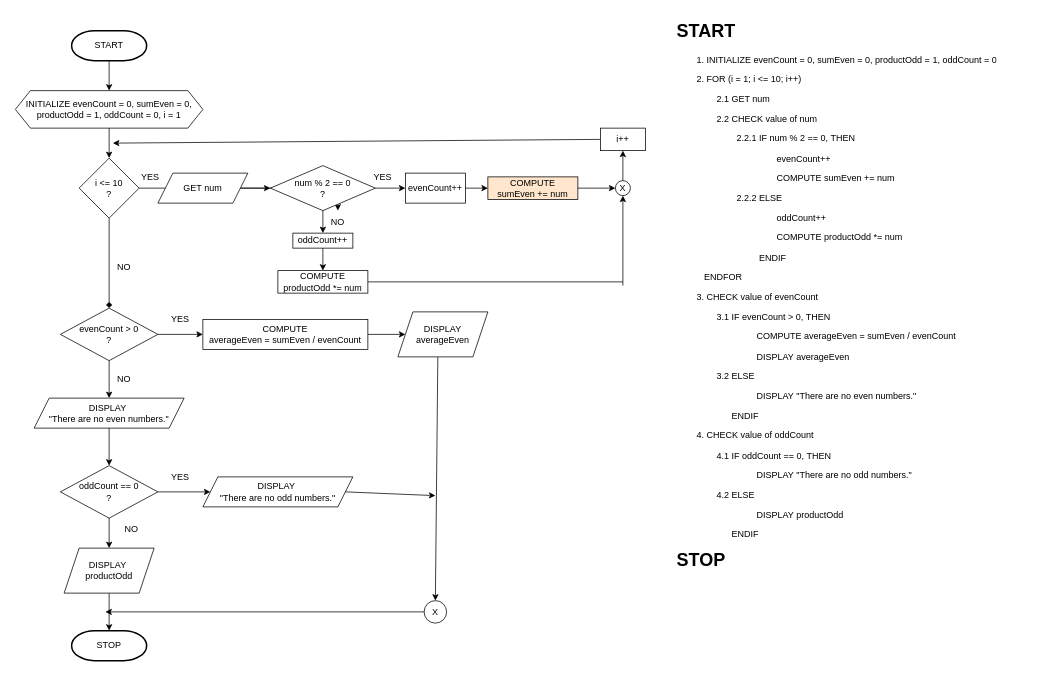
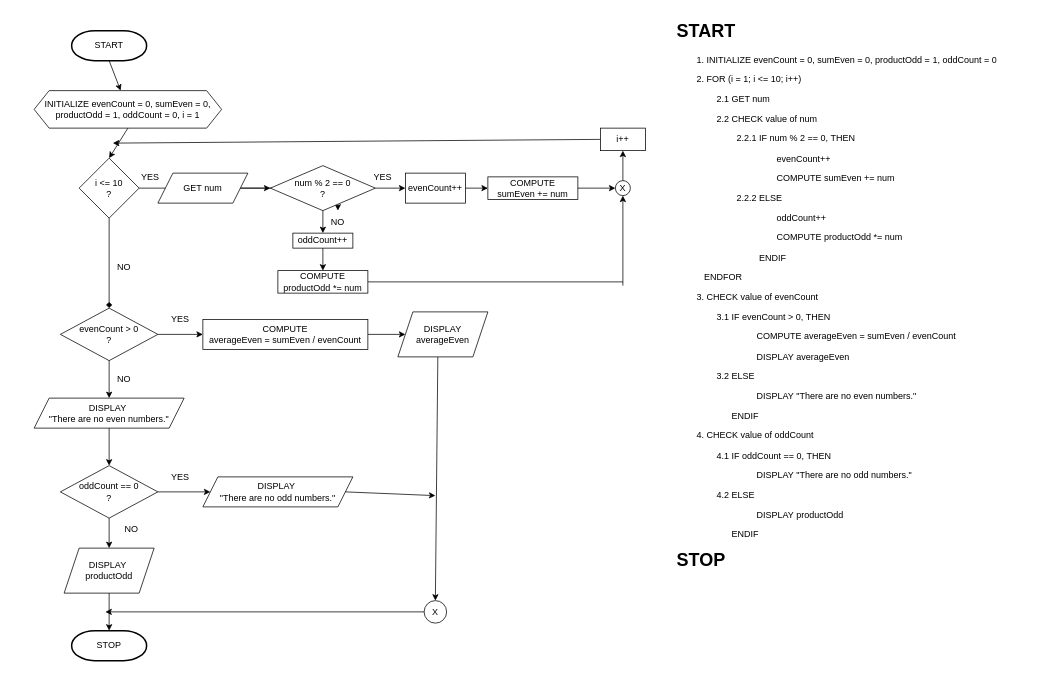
(109, 109) -> (128, 109)
(533, 188) -> (533, 188)
